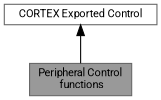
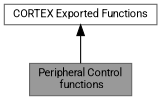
(81, 15) -> (81, 15)
